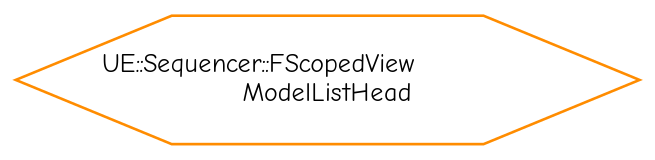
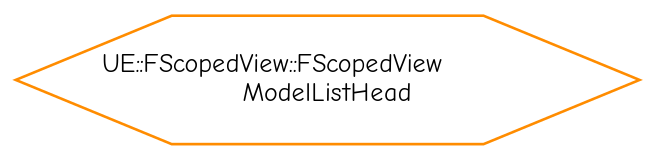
(328, 80) -> (328, 80)
